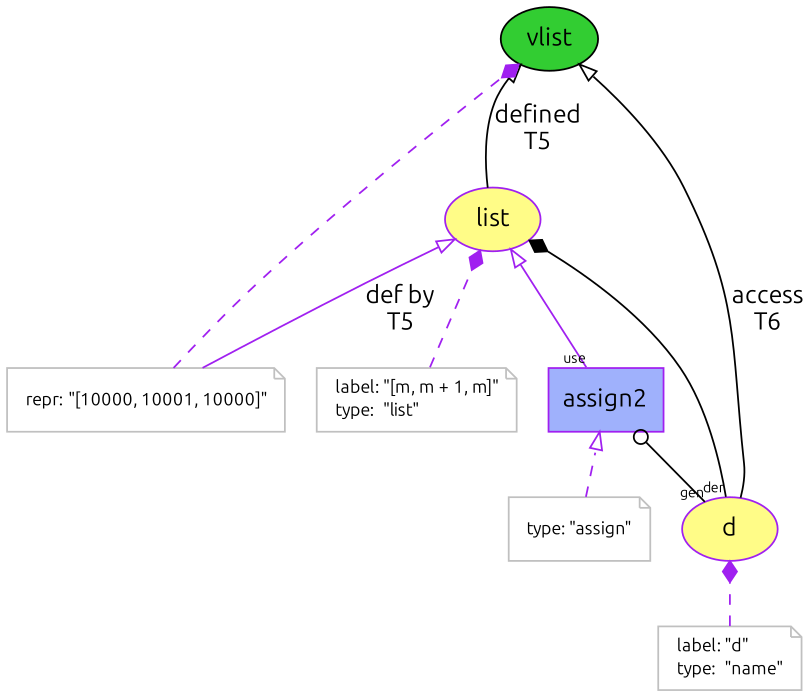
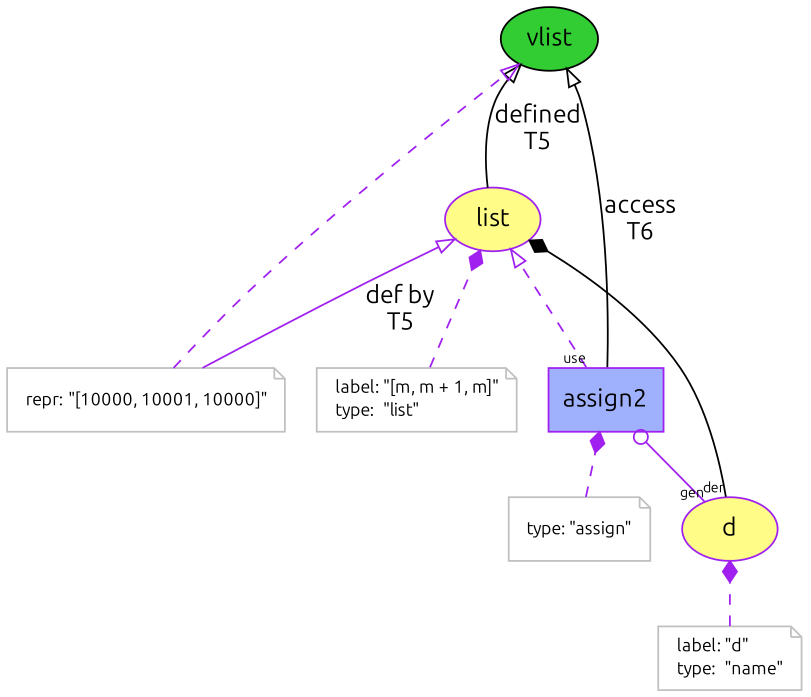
(332, 217) -> (332, 217)
(717, 269) -> (603, 224)
(554, 316) -> (554, 316)
(676, 472) -> (676, 472)
(591, 475) -> (591, 475)
